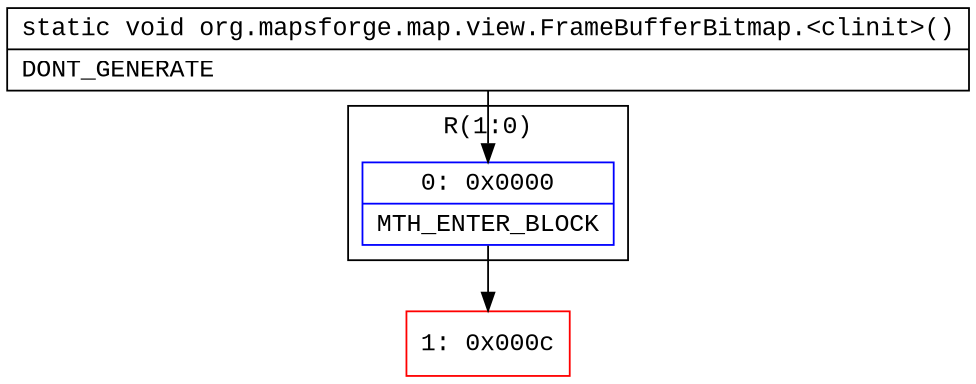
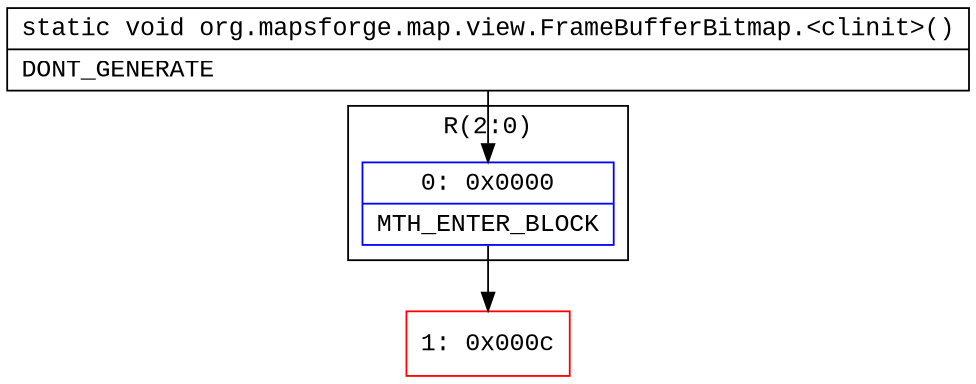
(488, 127) -> (488, 127)
